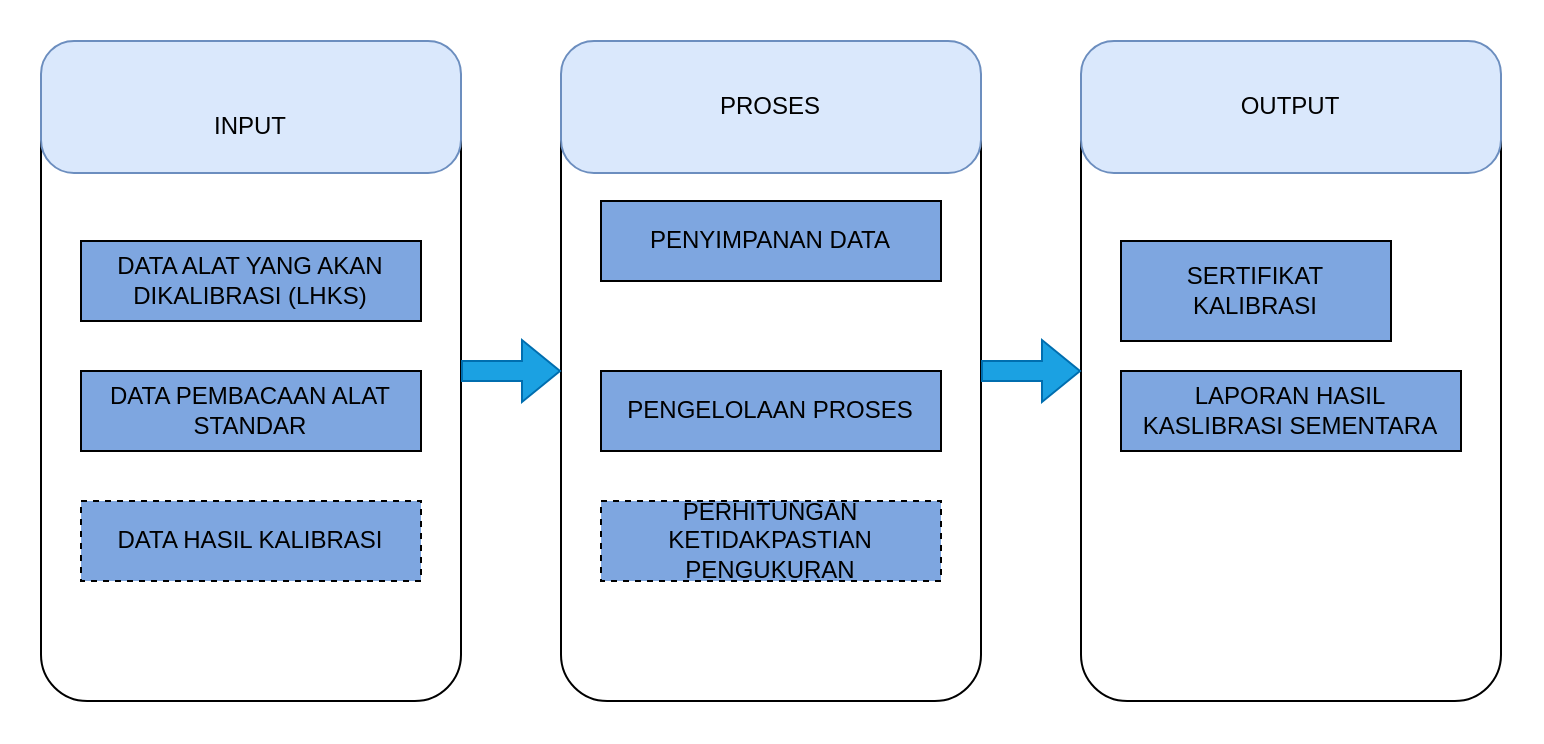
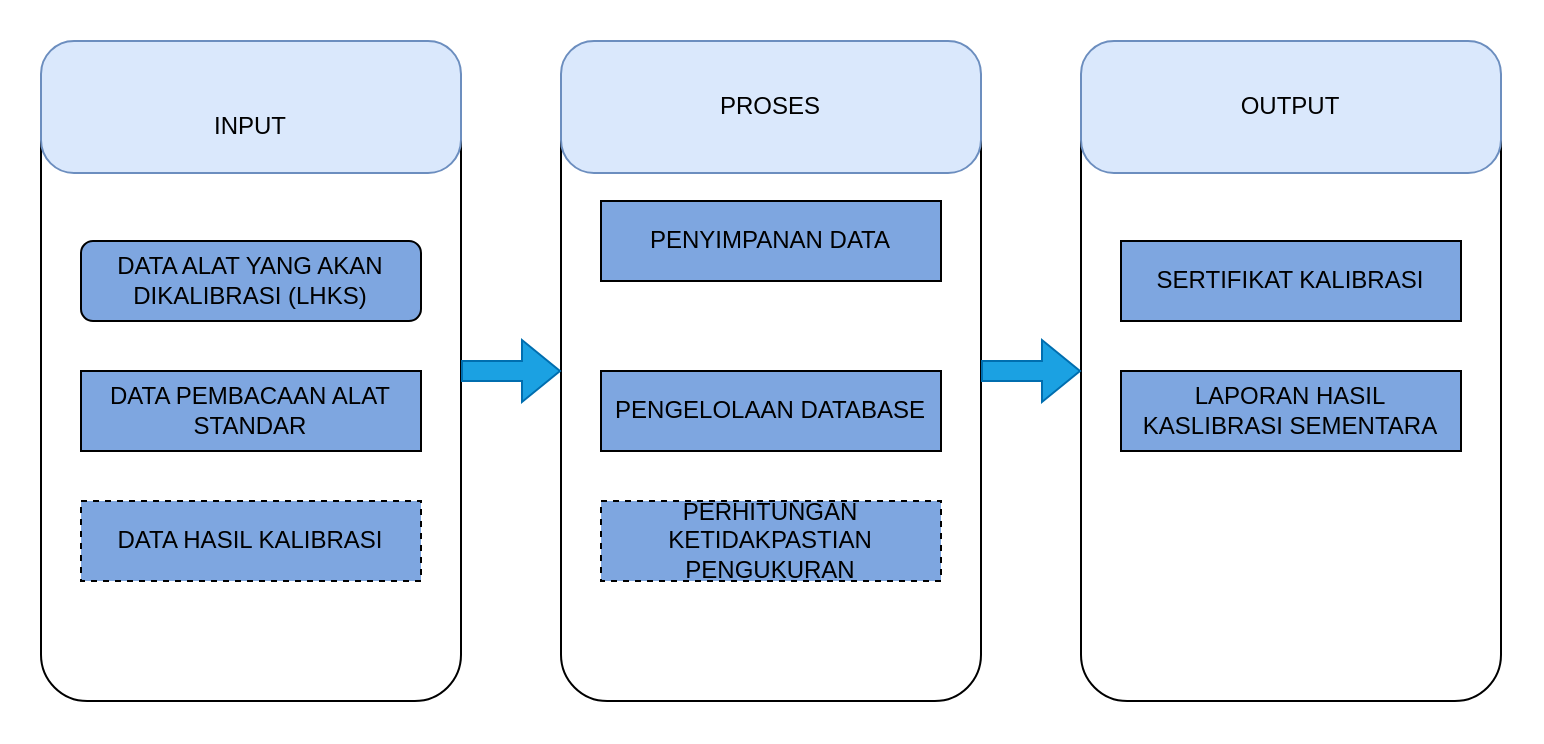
(251, 281) -> (251, 281)
(1256, 291) -> (1291, 281)
(771, 411) -> (771, 411)
